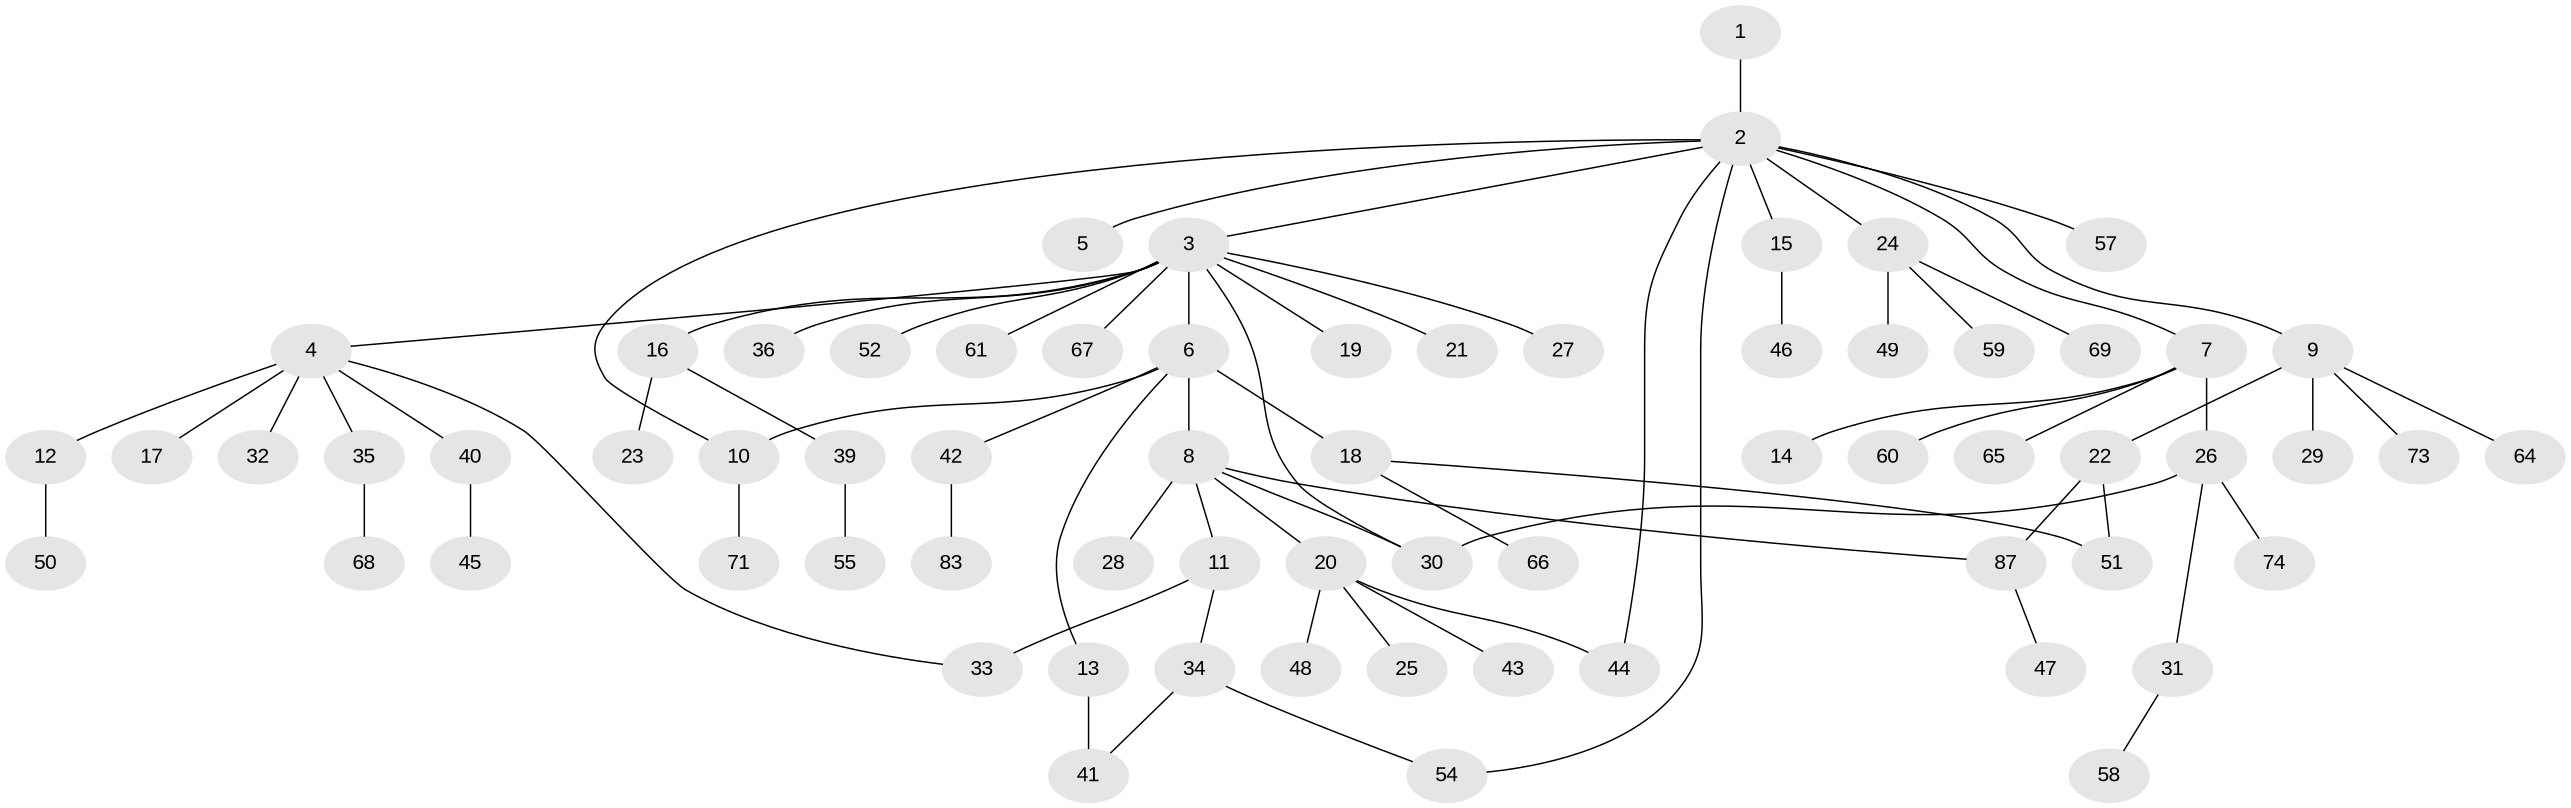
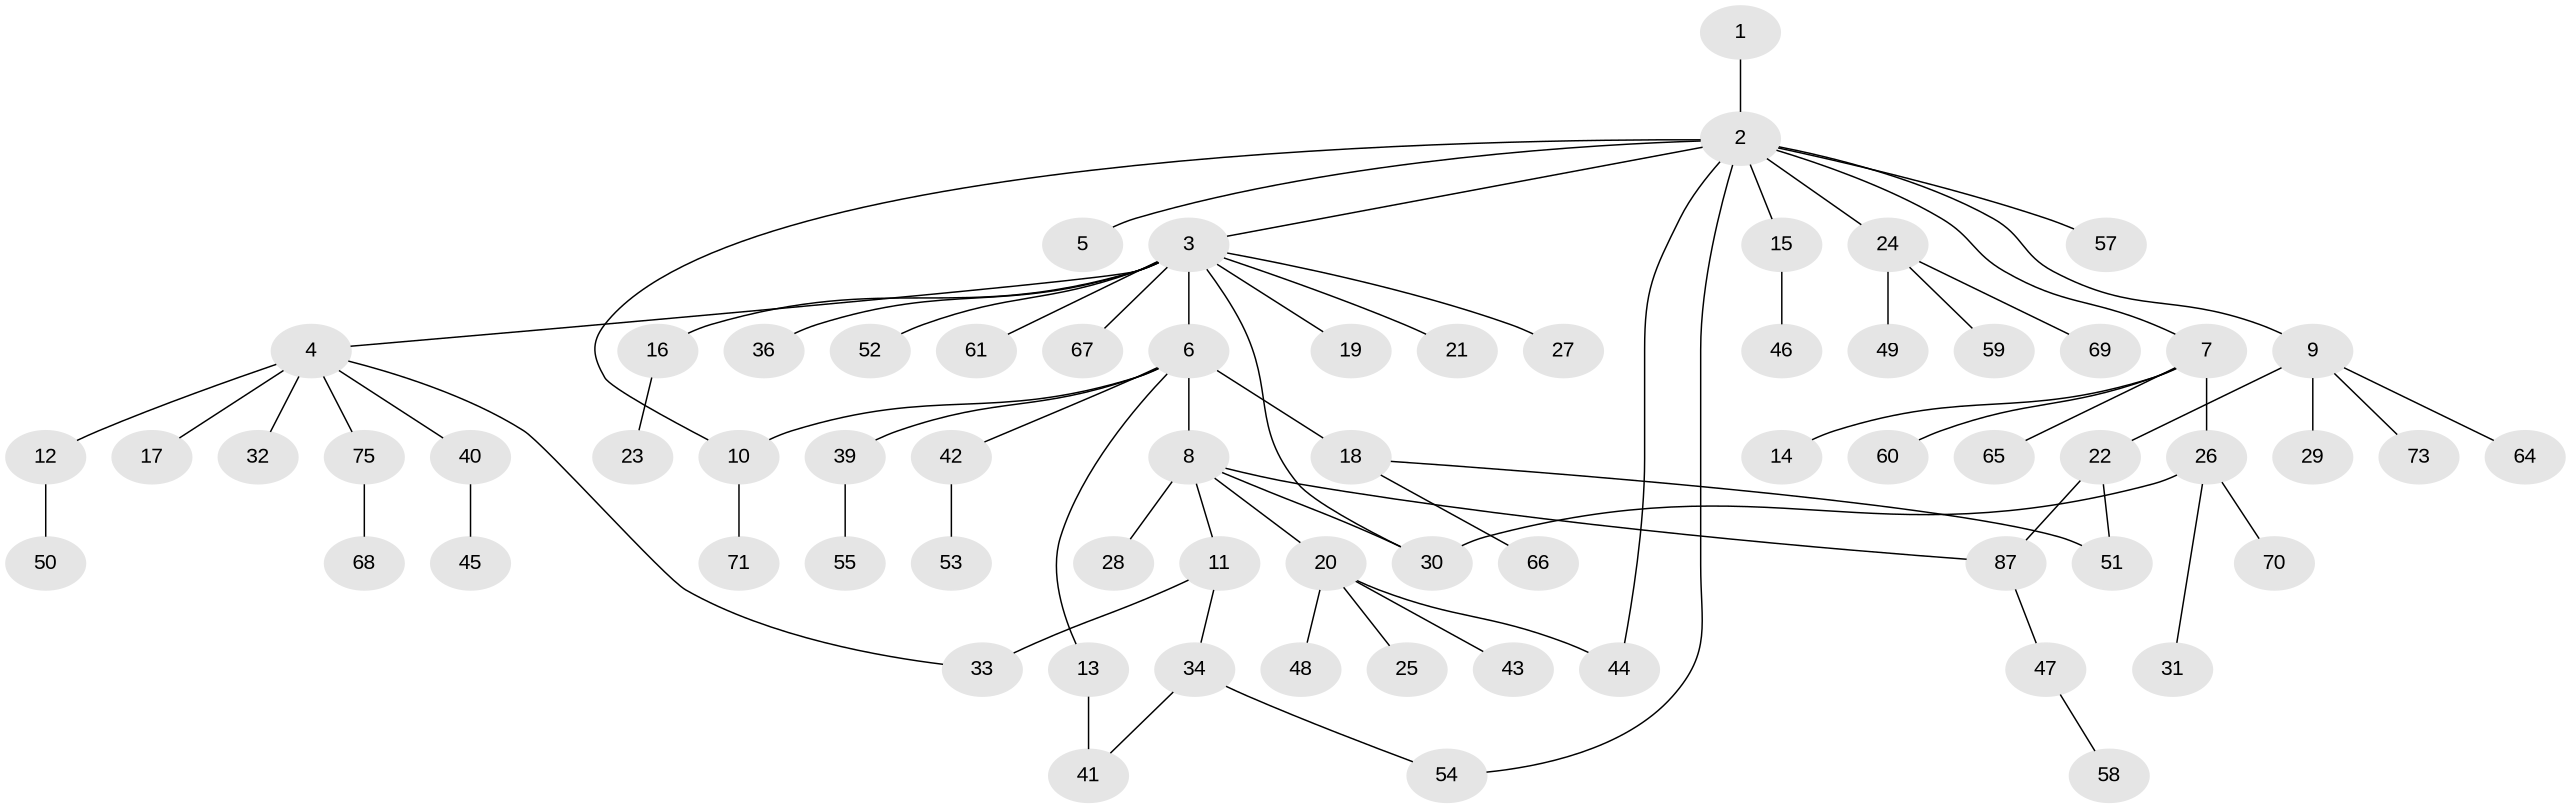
(751, 404) -> (959, 414)
(364, 457) -> (364, 457)
(951, 563) -> (951, 563)
(2274, 563) -> (2274, 563)
(2141, 723) -> (2078, 723)
